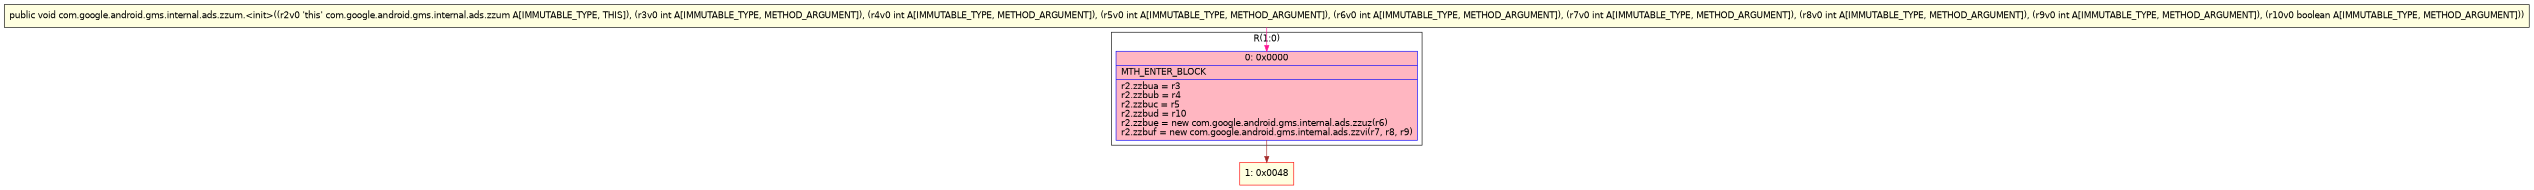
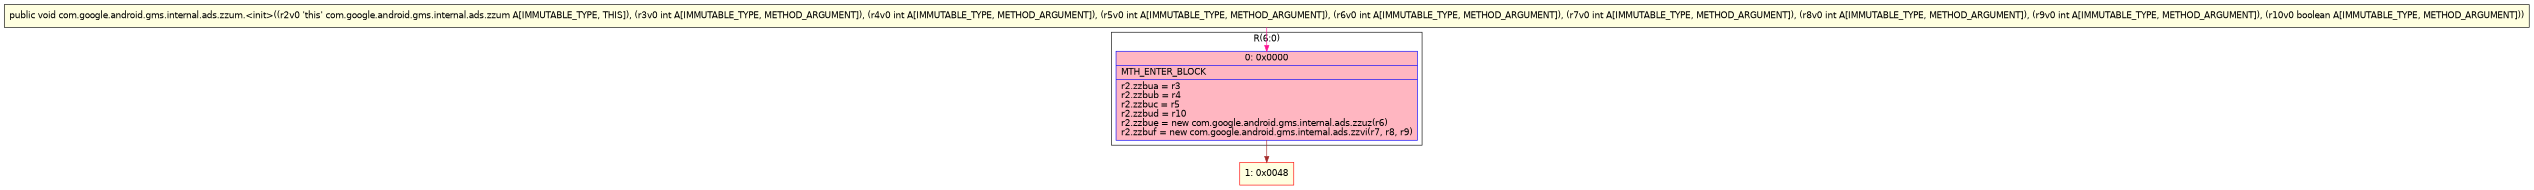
(1267, 39) -> (1267, 39)
